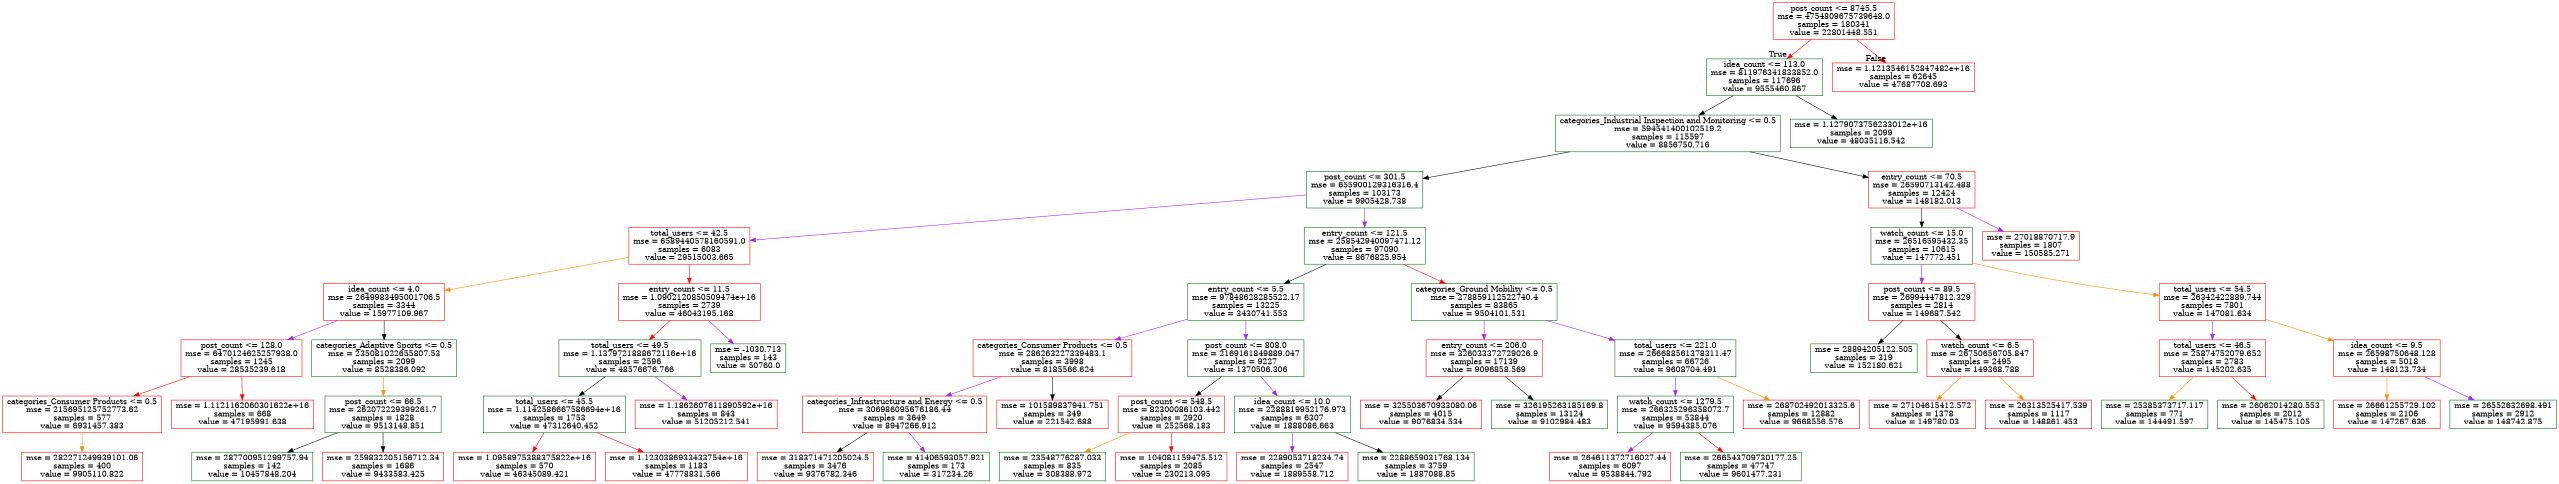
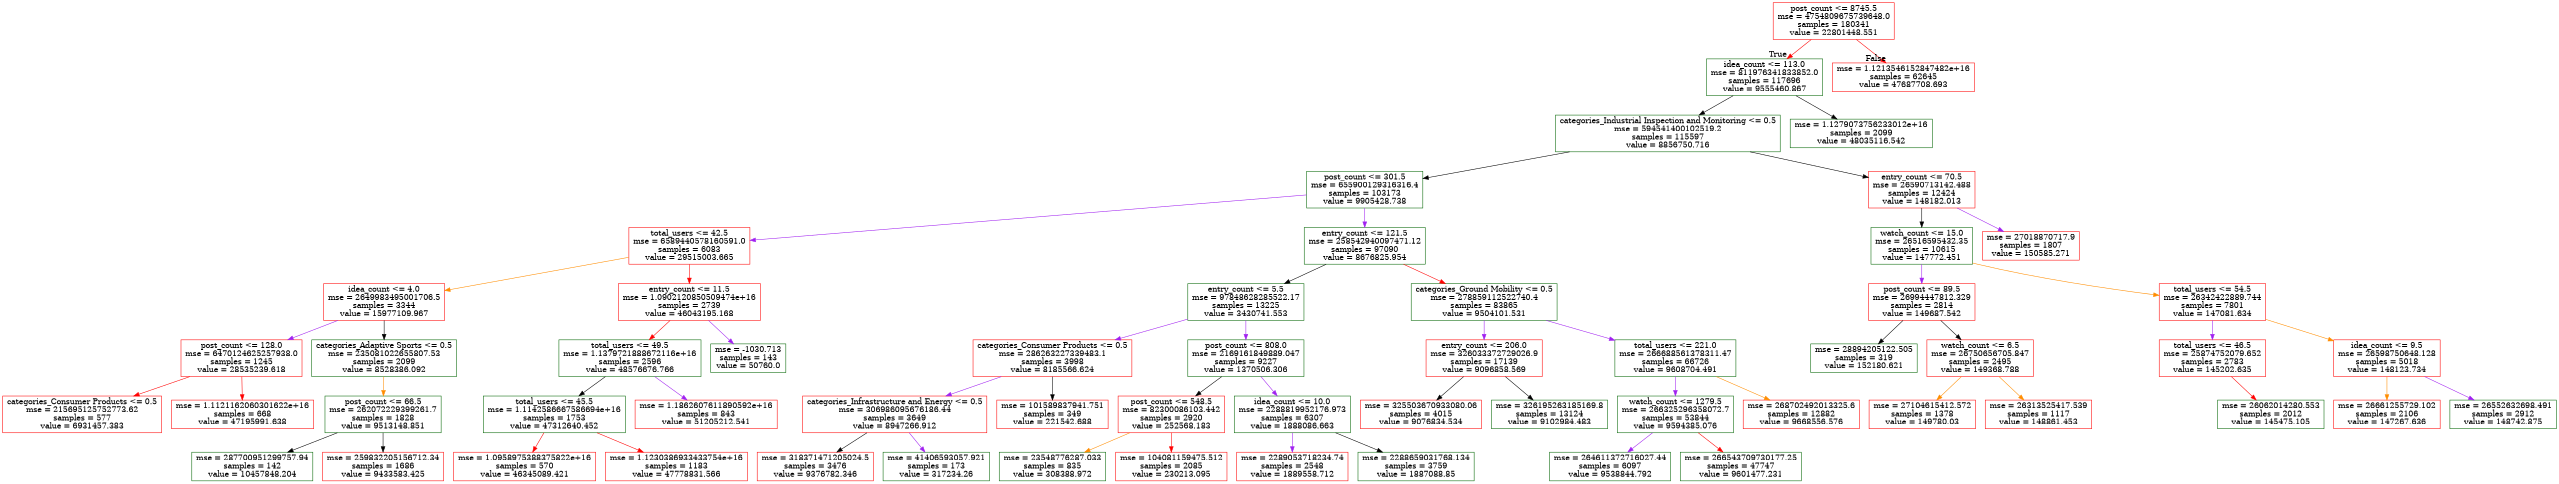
(2155, 414) -> none
(82, 467) -> none
(1292, 467) -> (1292, 467)
(1610, 467) -> (1610, 467)
